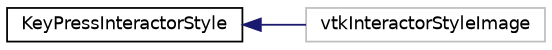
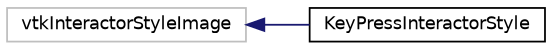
(284, 25) -> (287, 25)
